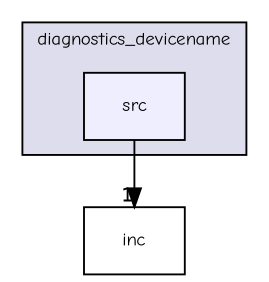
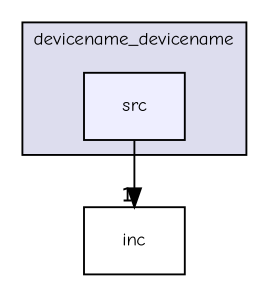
(134, 40) -> (134, 40)
